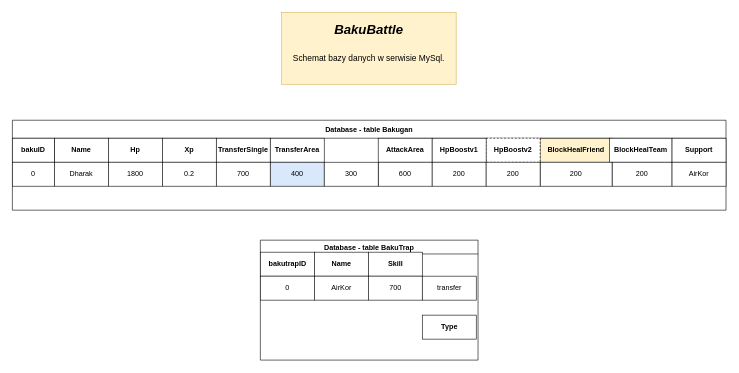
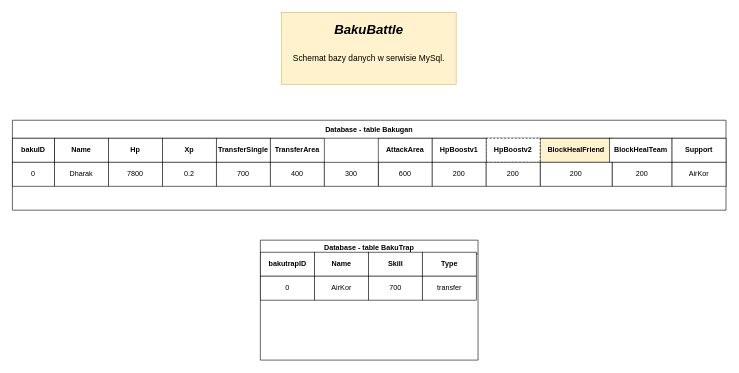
(135, 174) -> (135, 174)
(297, 174) -> (297, 174)
(449, 327) -> (449, 264)
